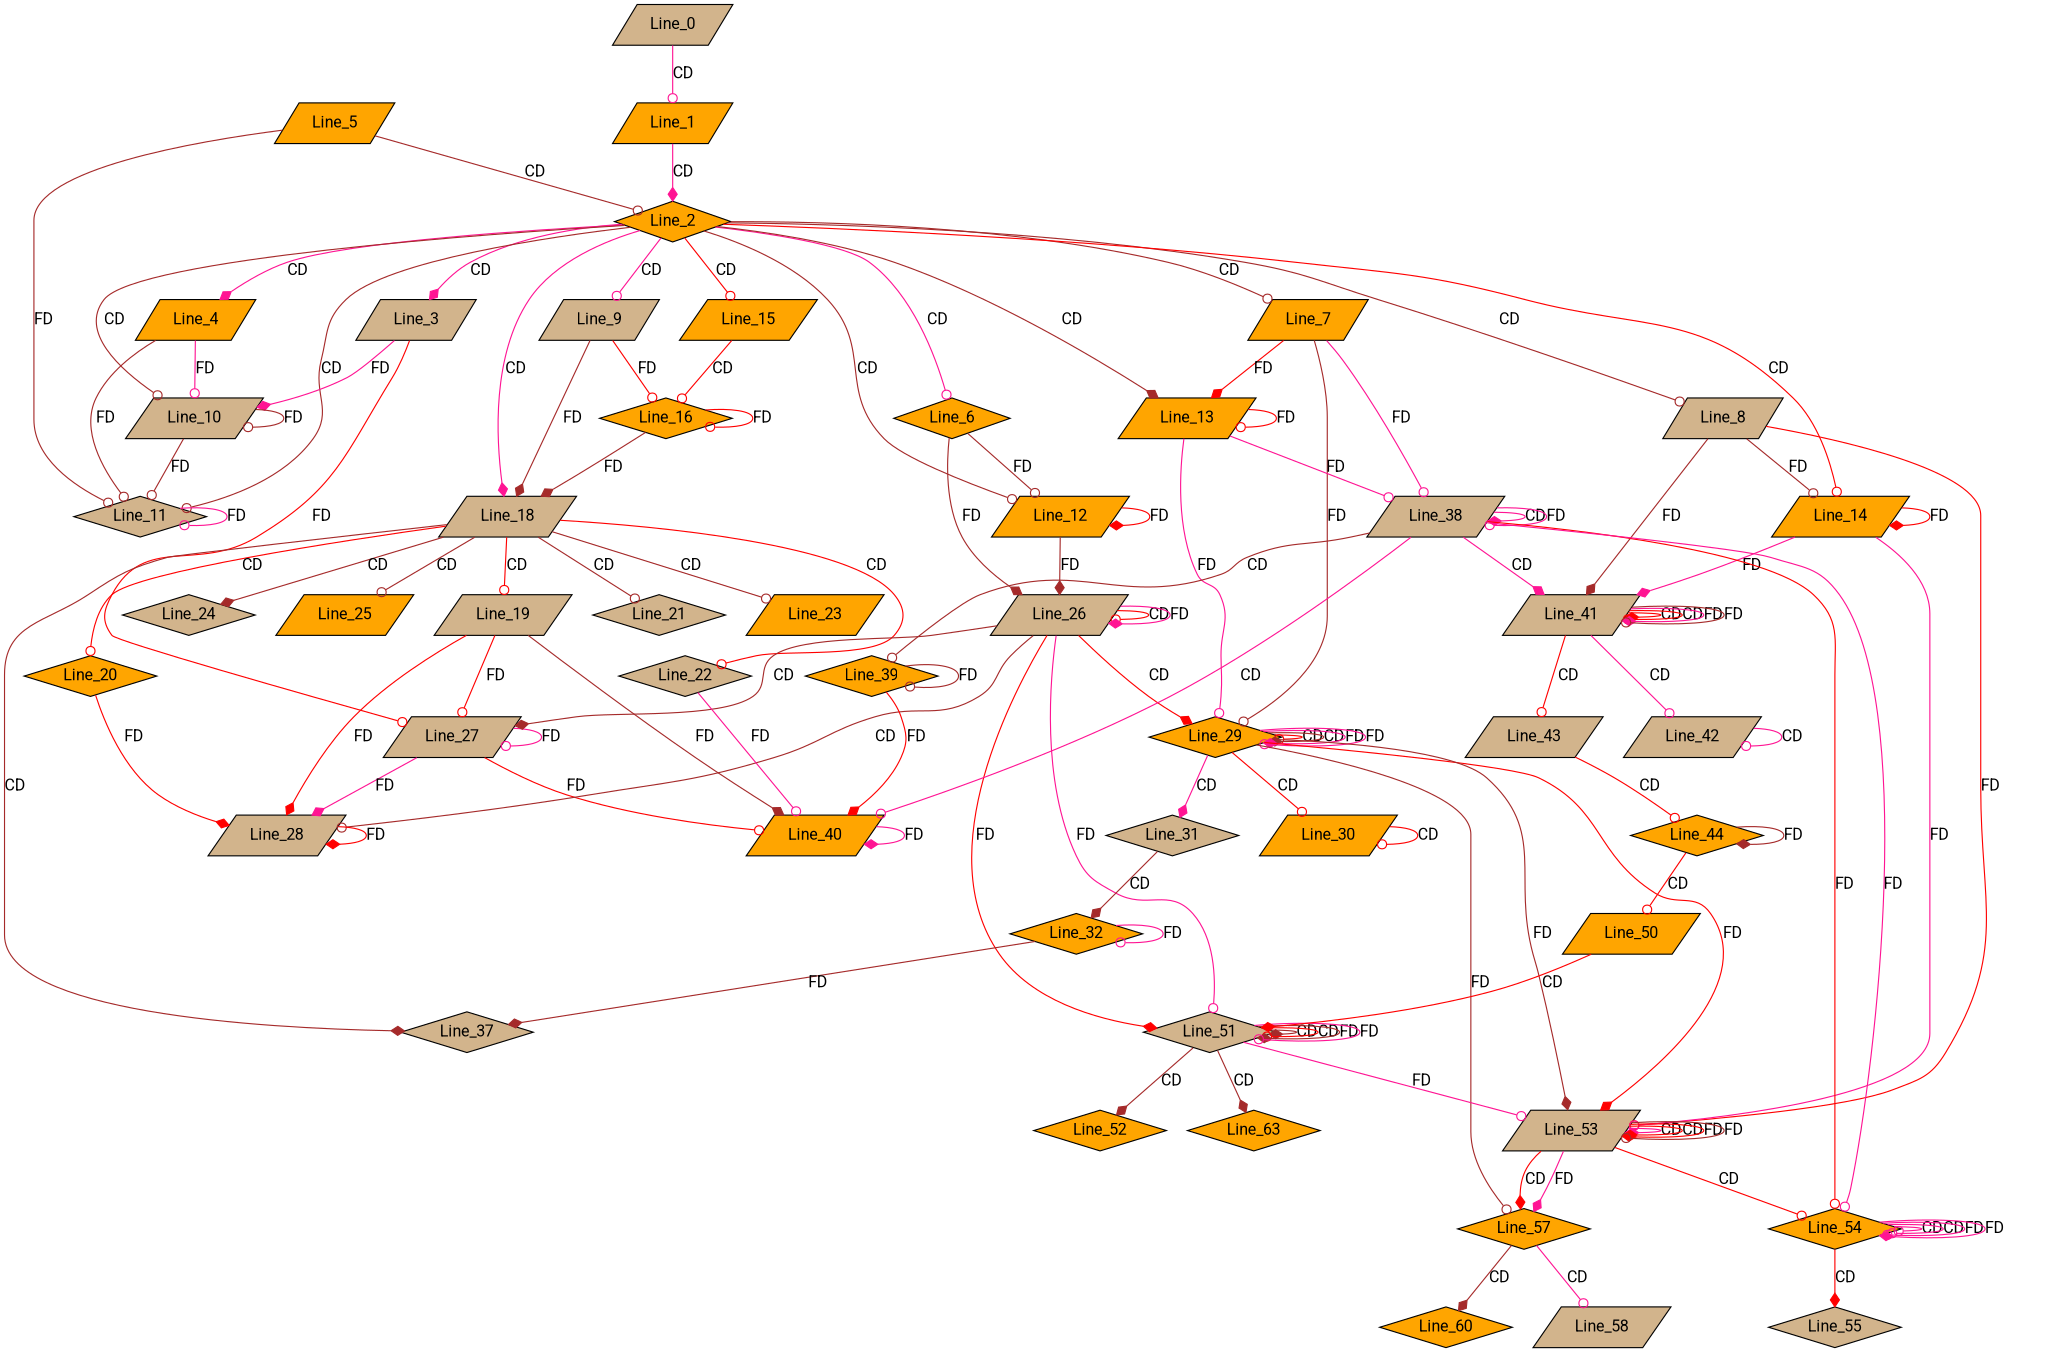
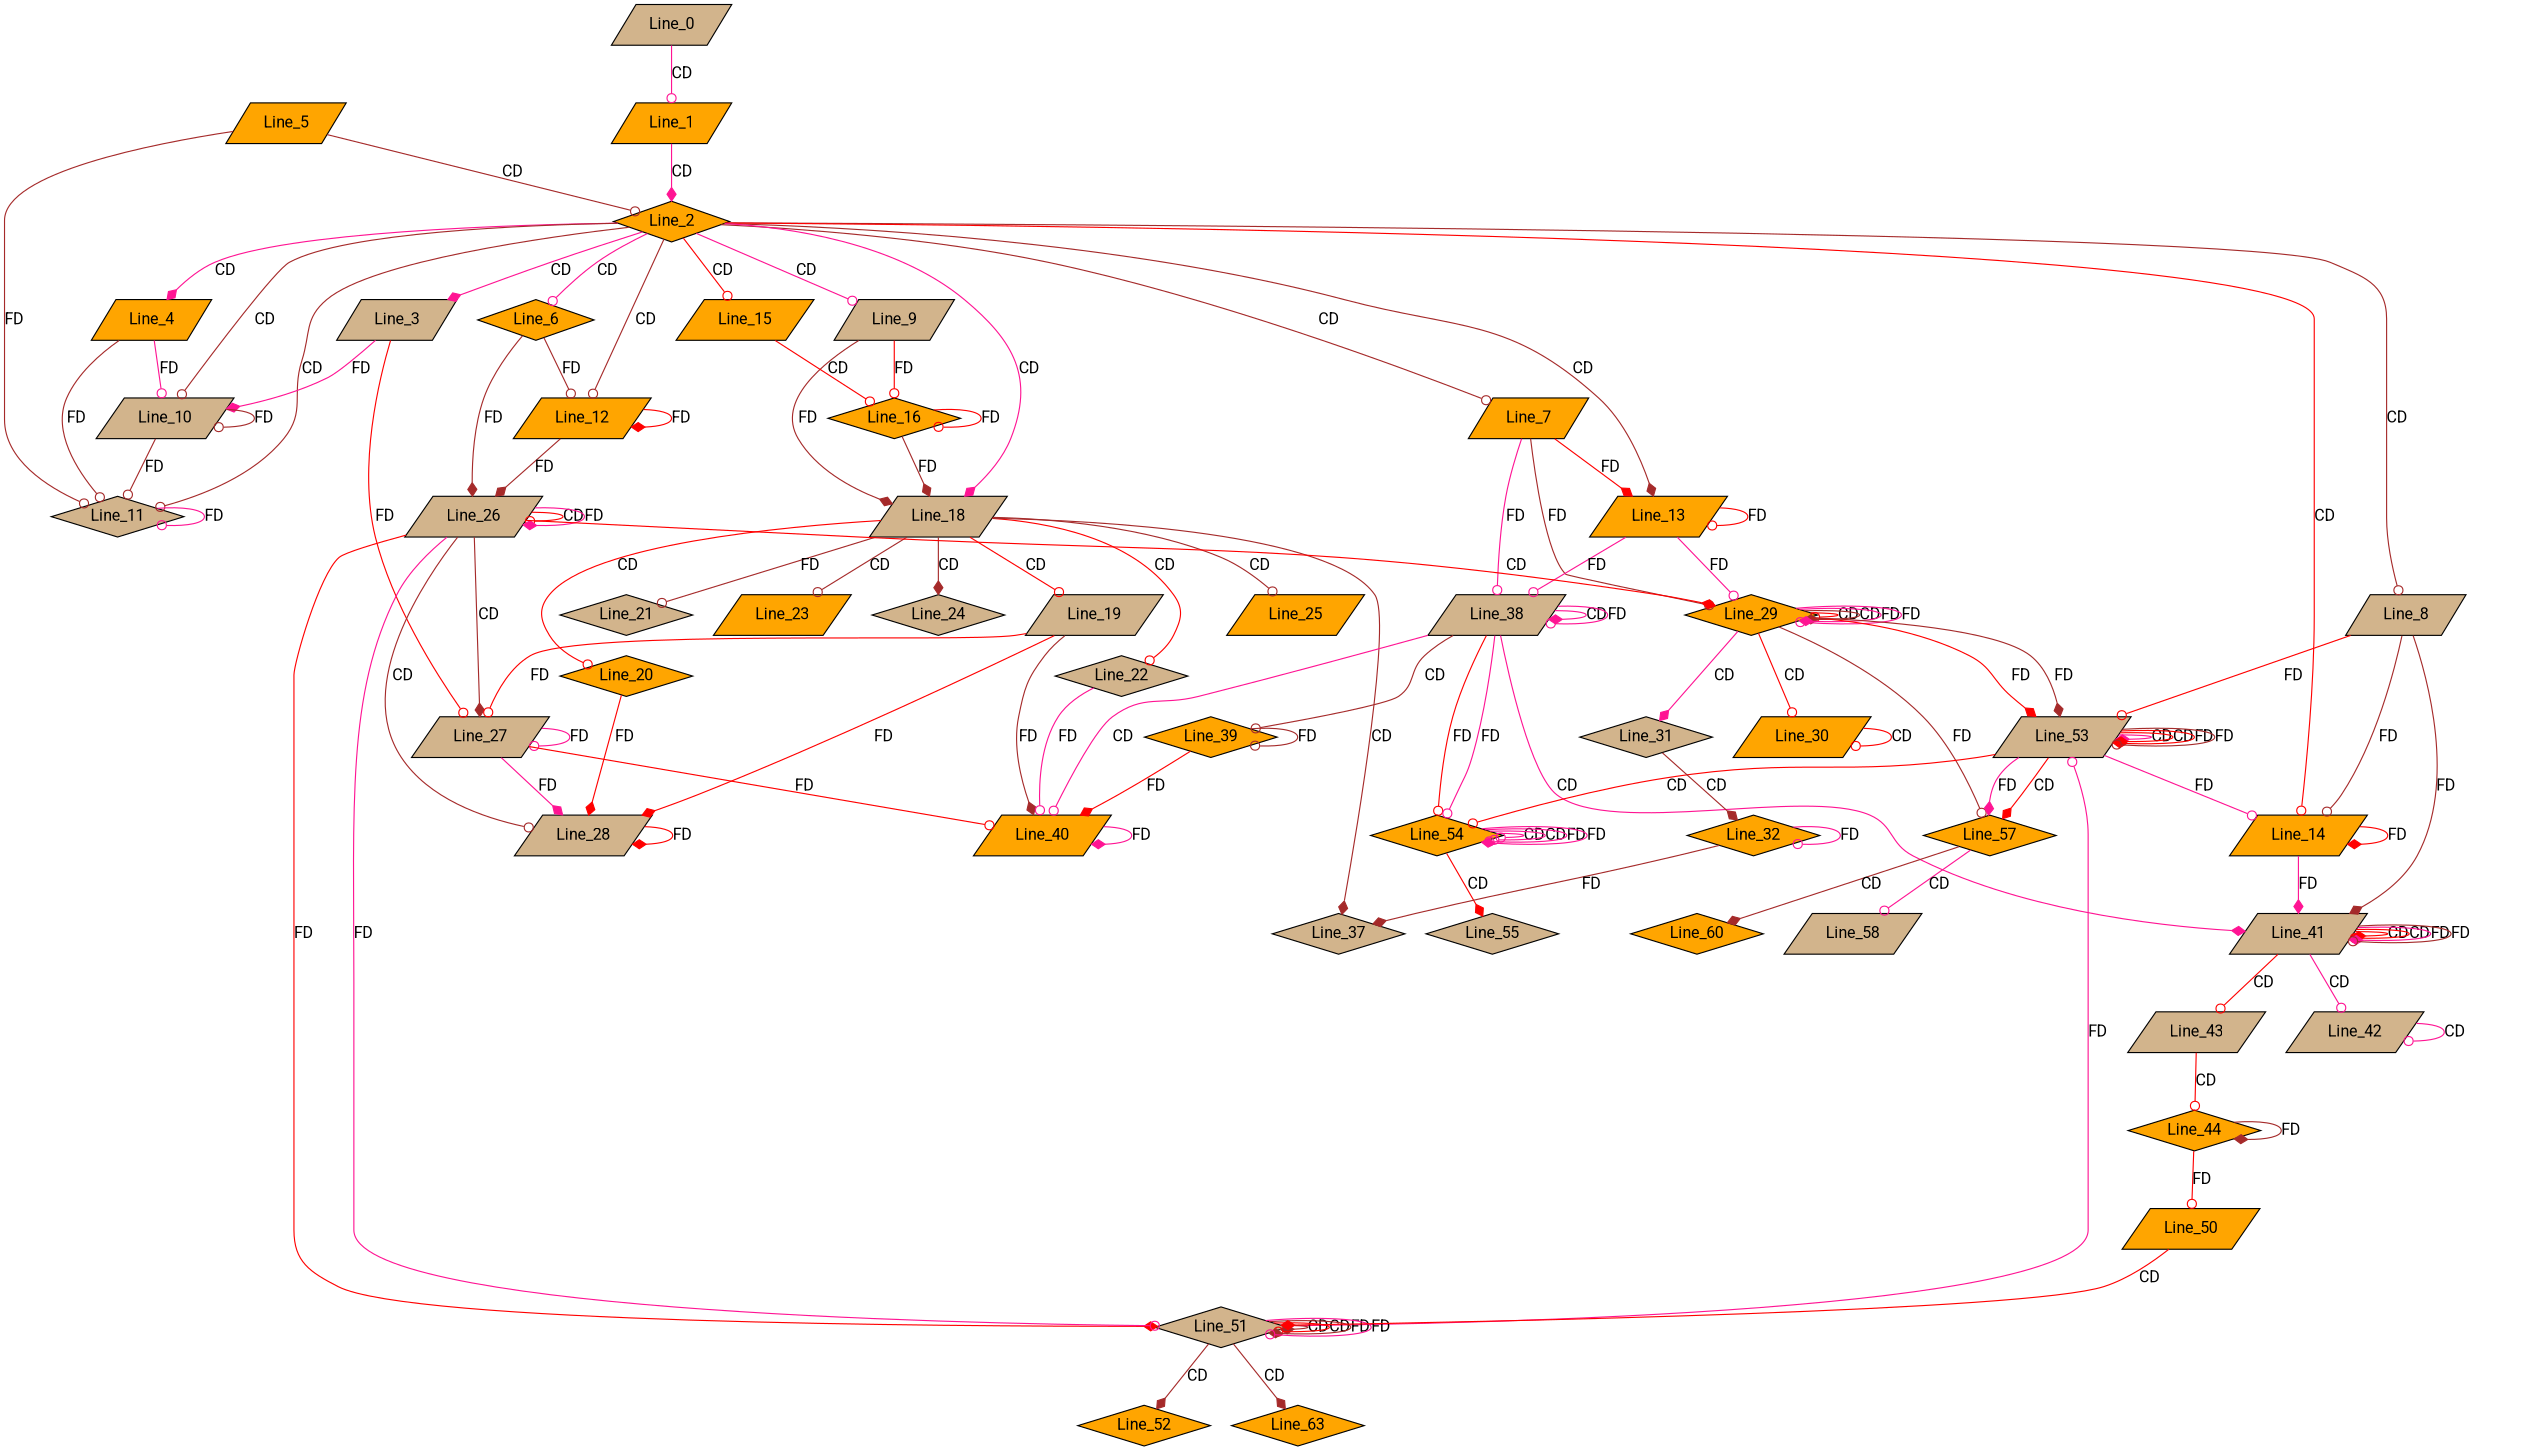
(604, 566) -> (810, 566)
(1678, 885) -> (2202, 1180)
(1930, 934) -> (2176, 785)
